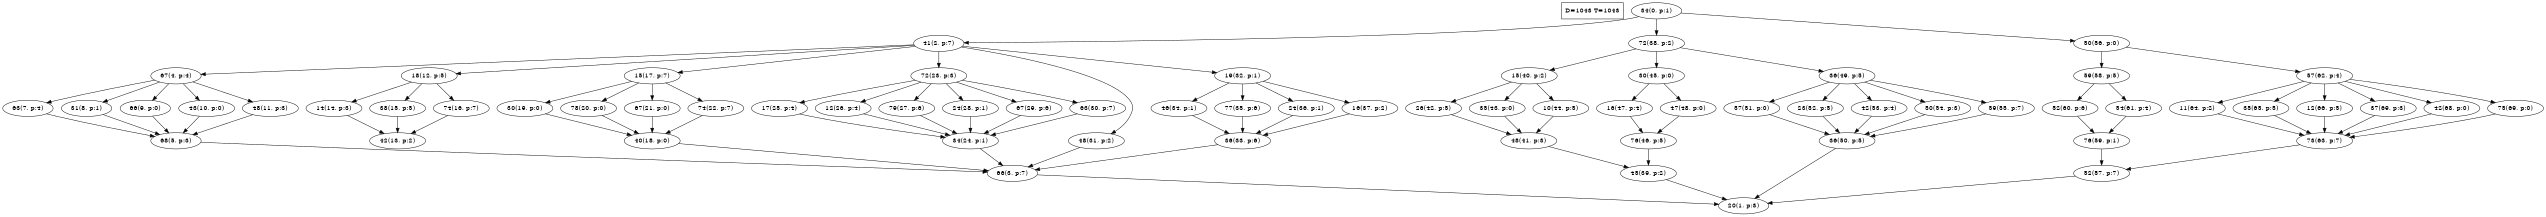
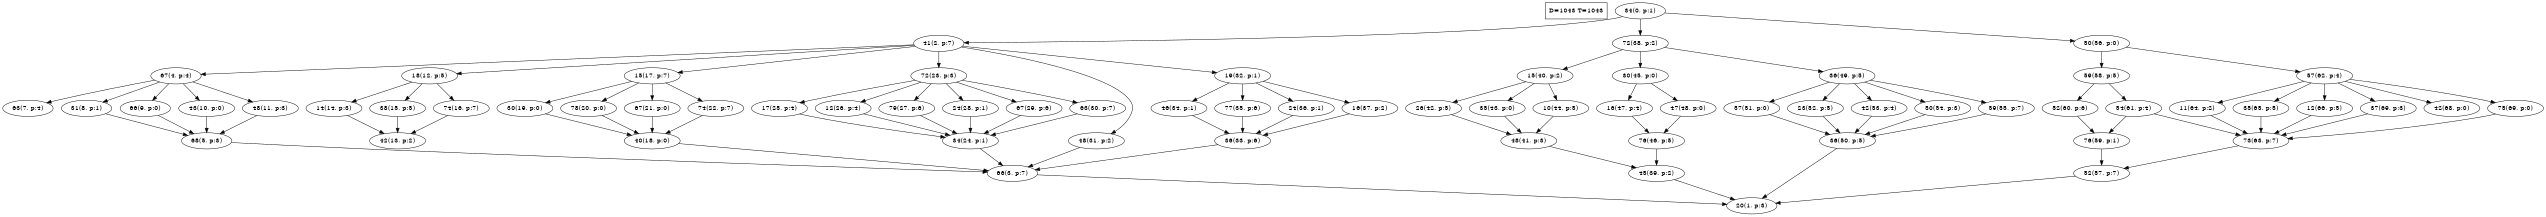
(2391, 124) -> (2195, 124)
(98, 125) -> none
